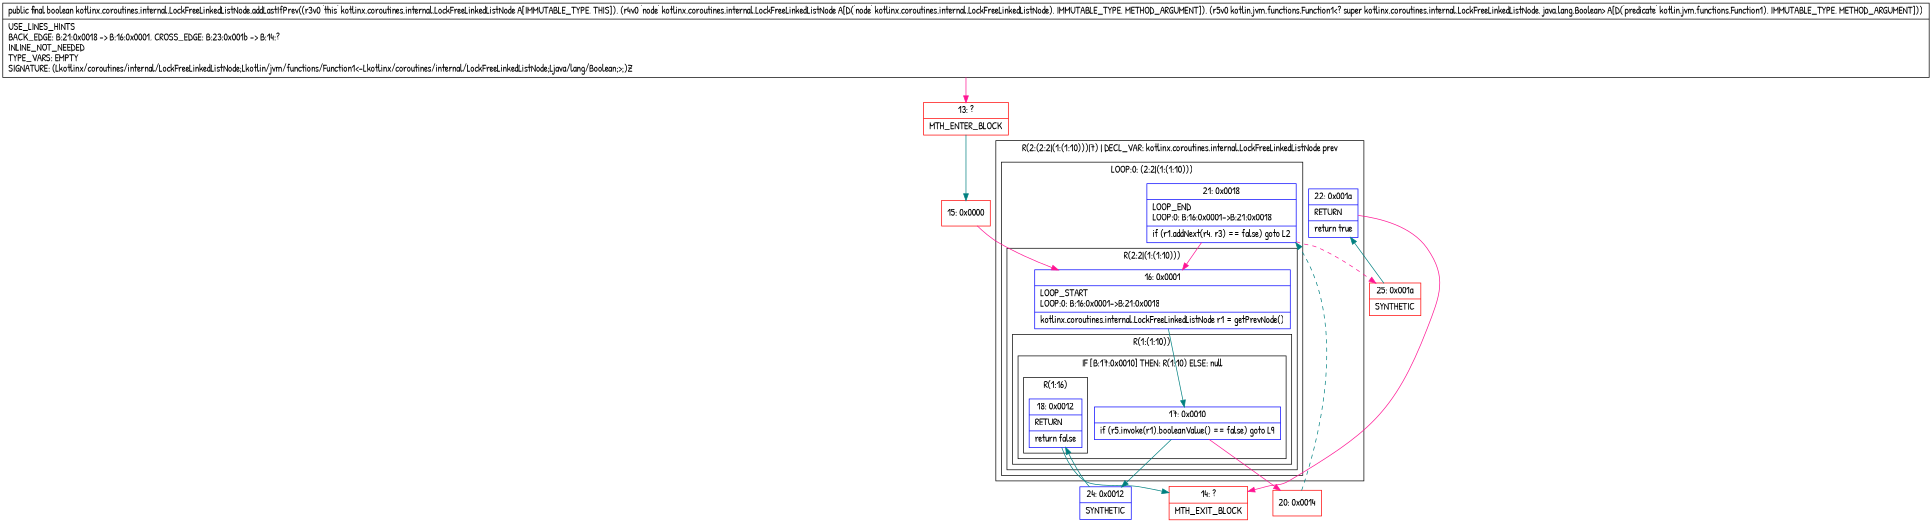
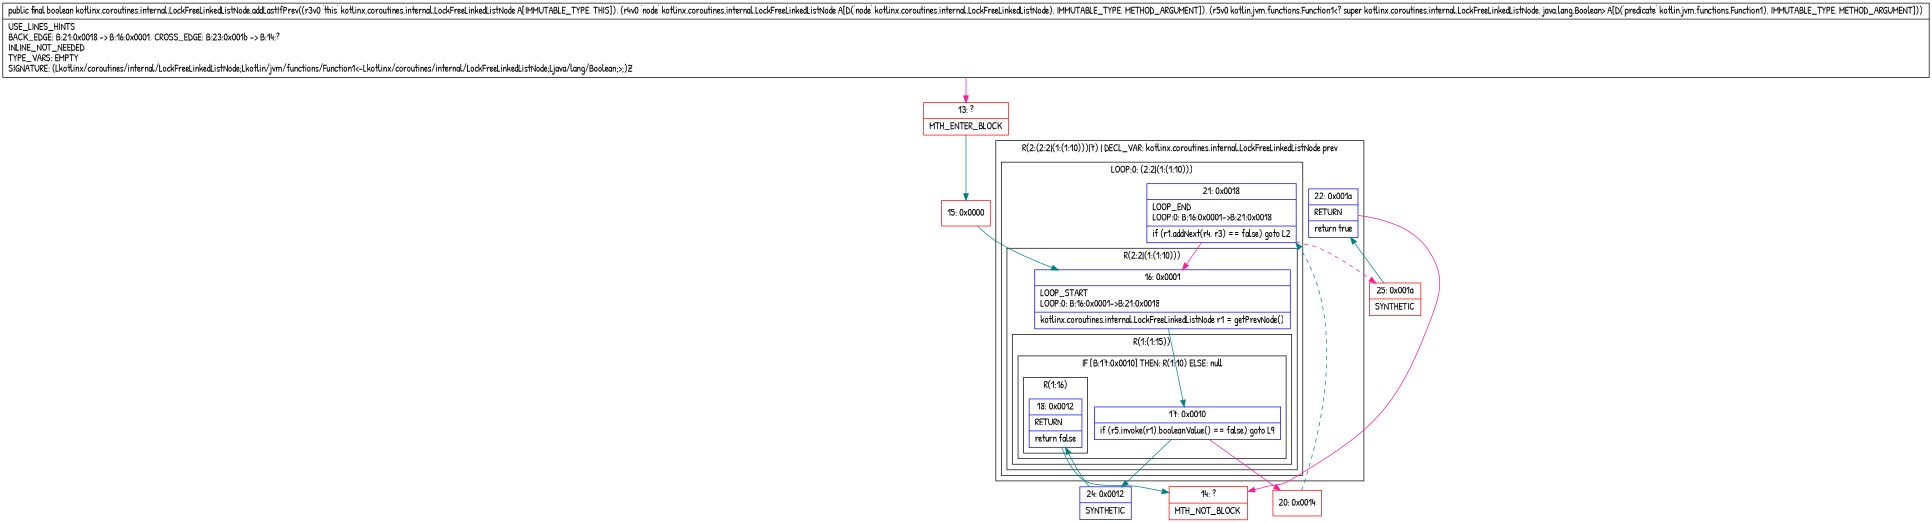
(1018, 253) -> (1018, 253)
(1152, 342) -> (1152, 342)
(1208, 511) -> (1208, 511)
